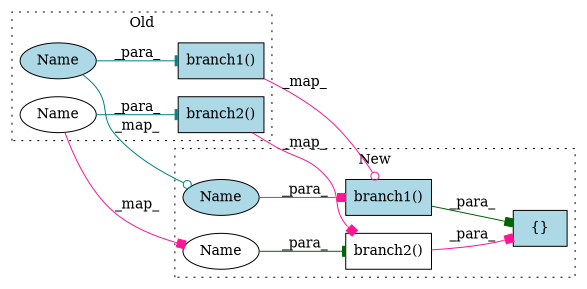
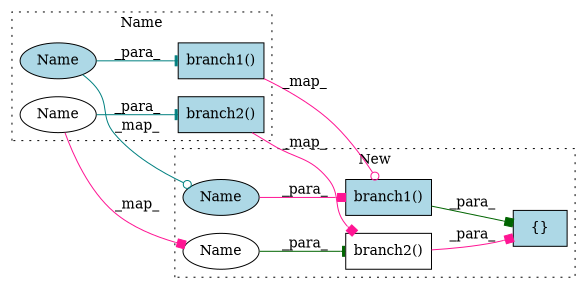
(142, 23) -> (142, 23)
